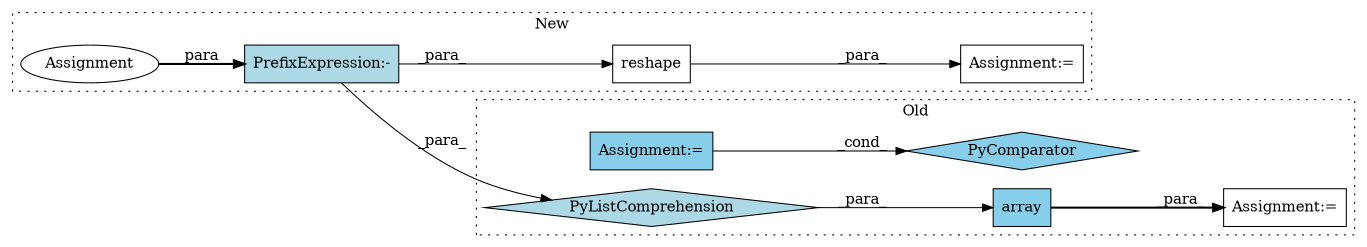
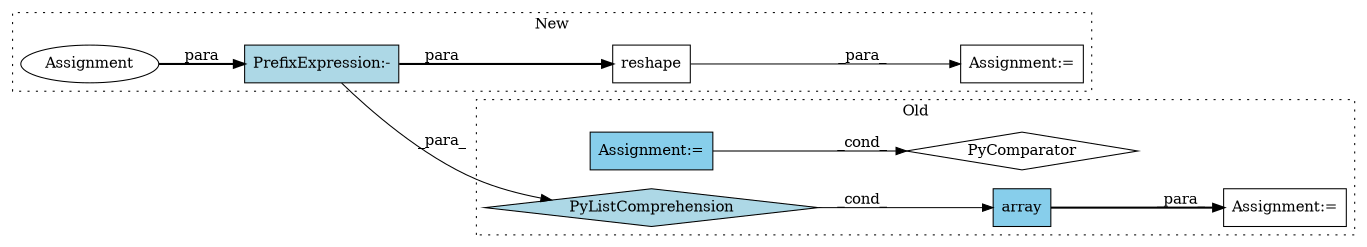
(501, 64) -> (501, 64)
(1022, 151) -> (1022, 151)
(862, 200) -> (862, 200)
